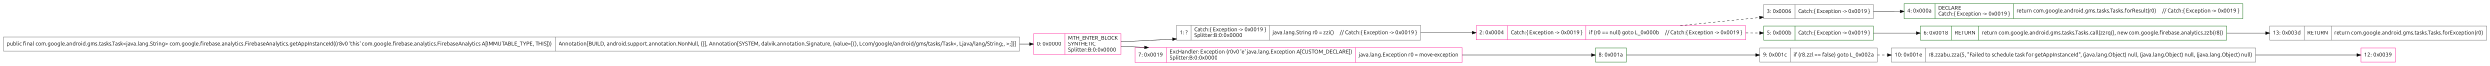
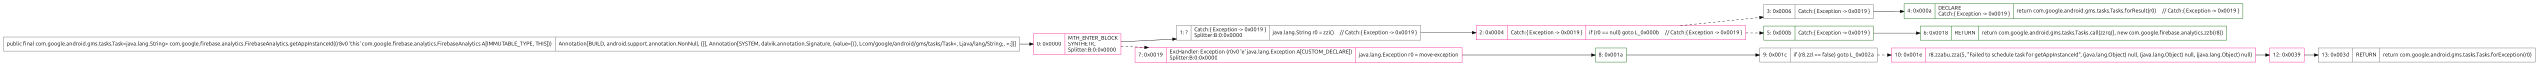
(2246, 33) -> (2309, 55)
(1133, 47) -> (1133, 47)
(2073, 55) -> (2073, 55)
